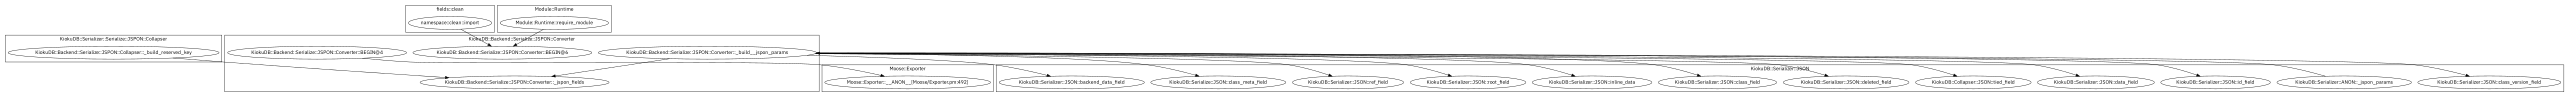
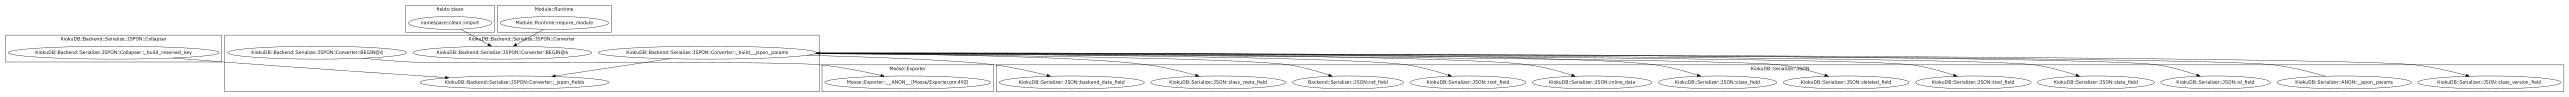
(114, 39) -> (114, 39)
(1348, 82) -> (1348, 82)
(1973, 82) -> (1973, 82)
